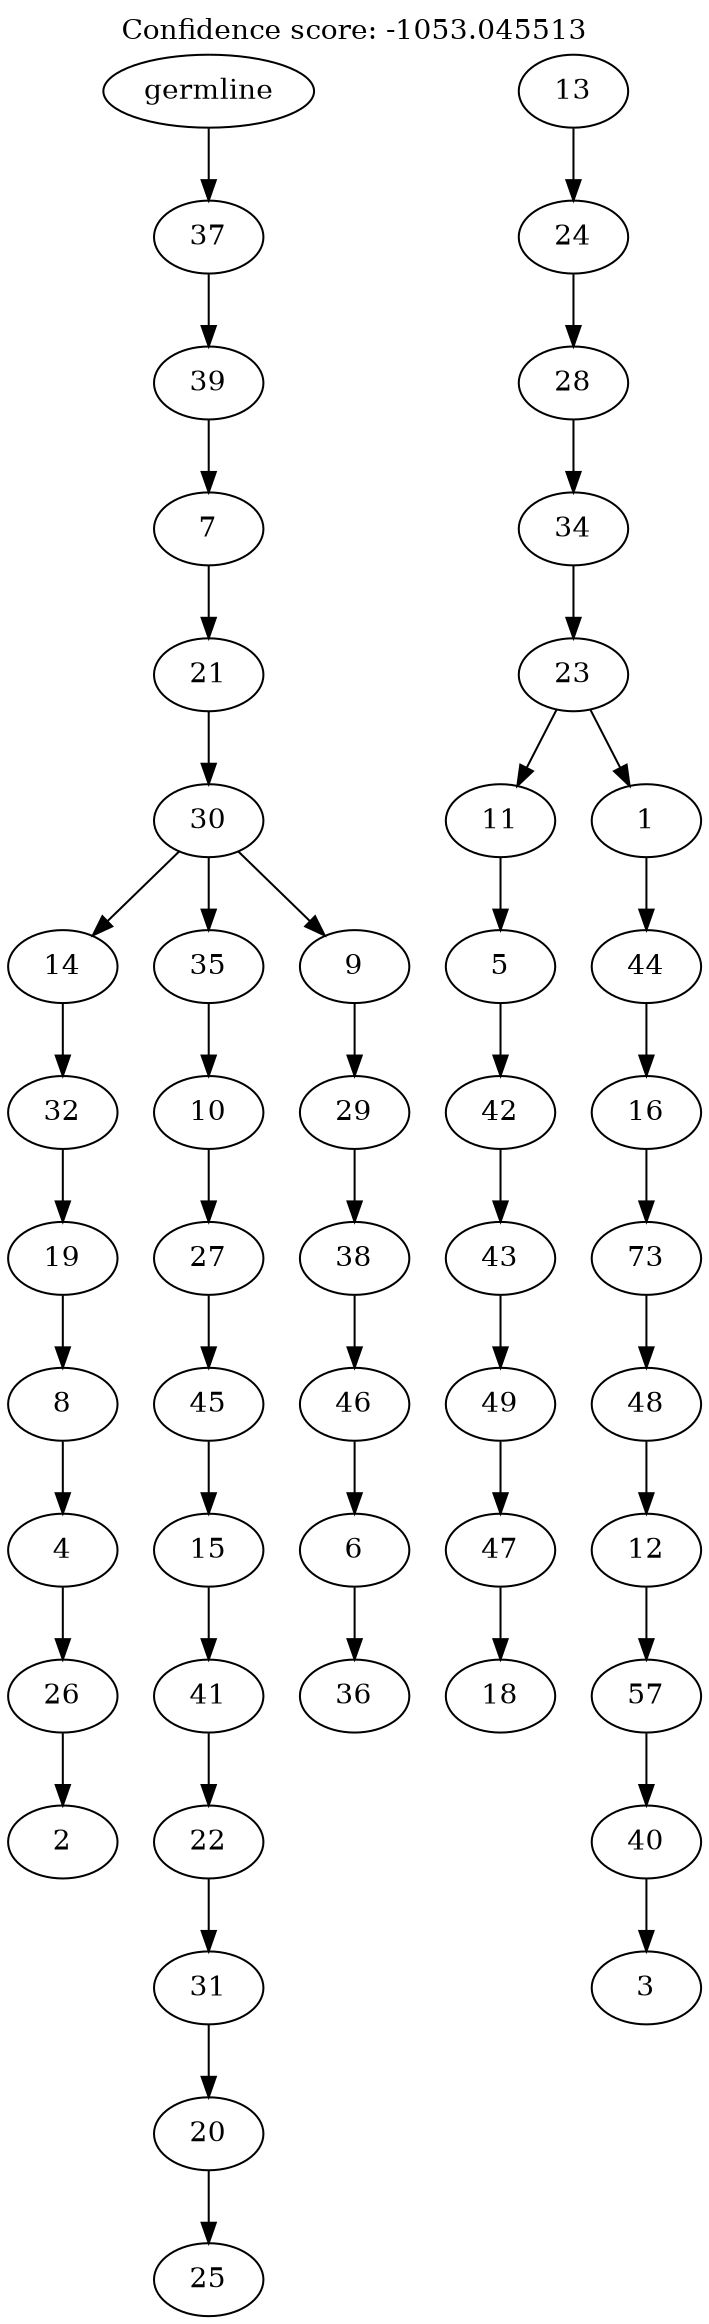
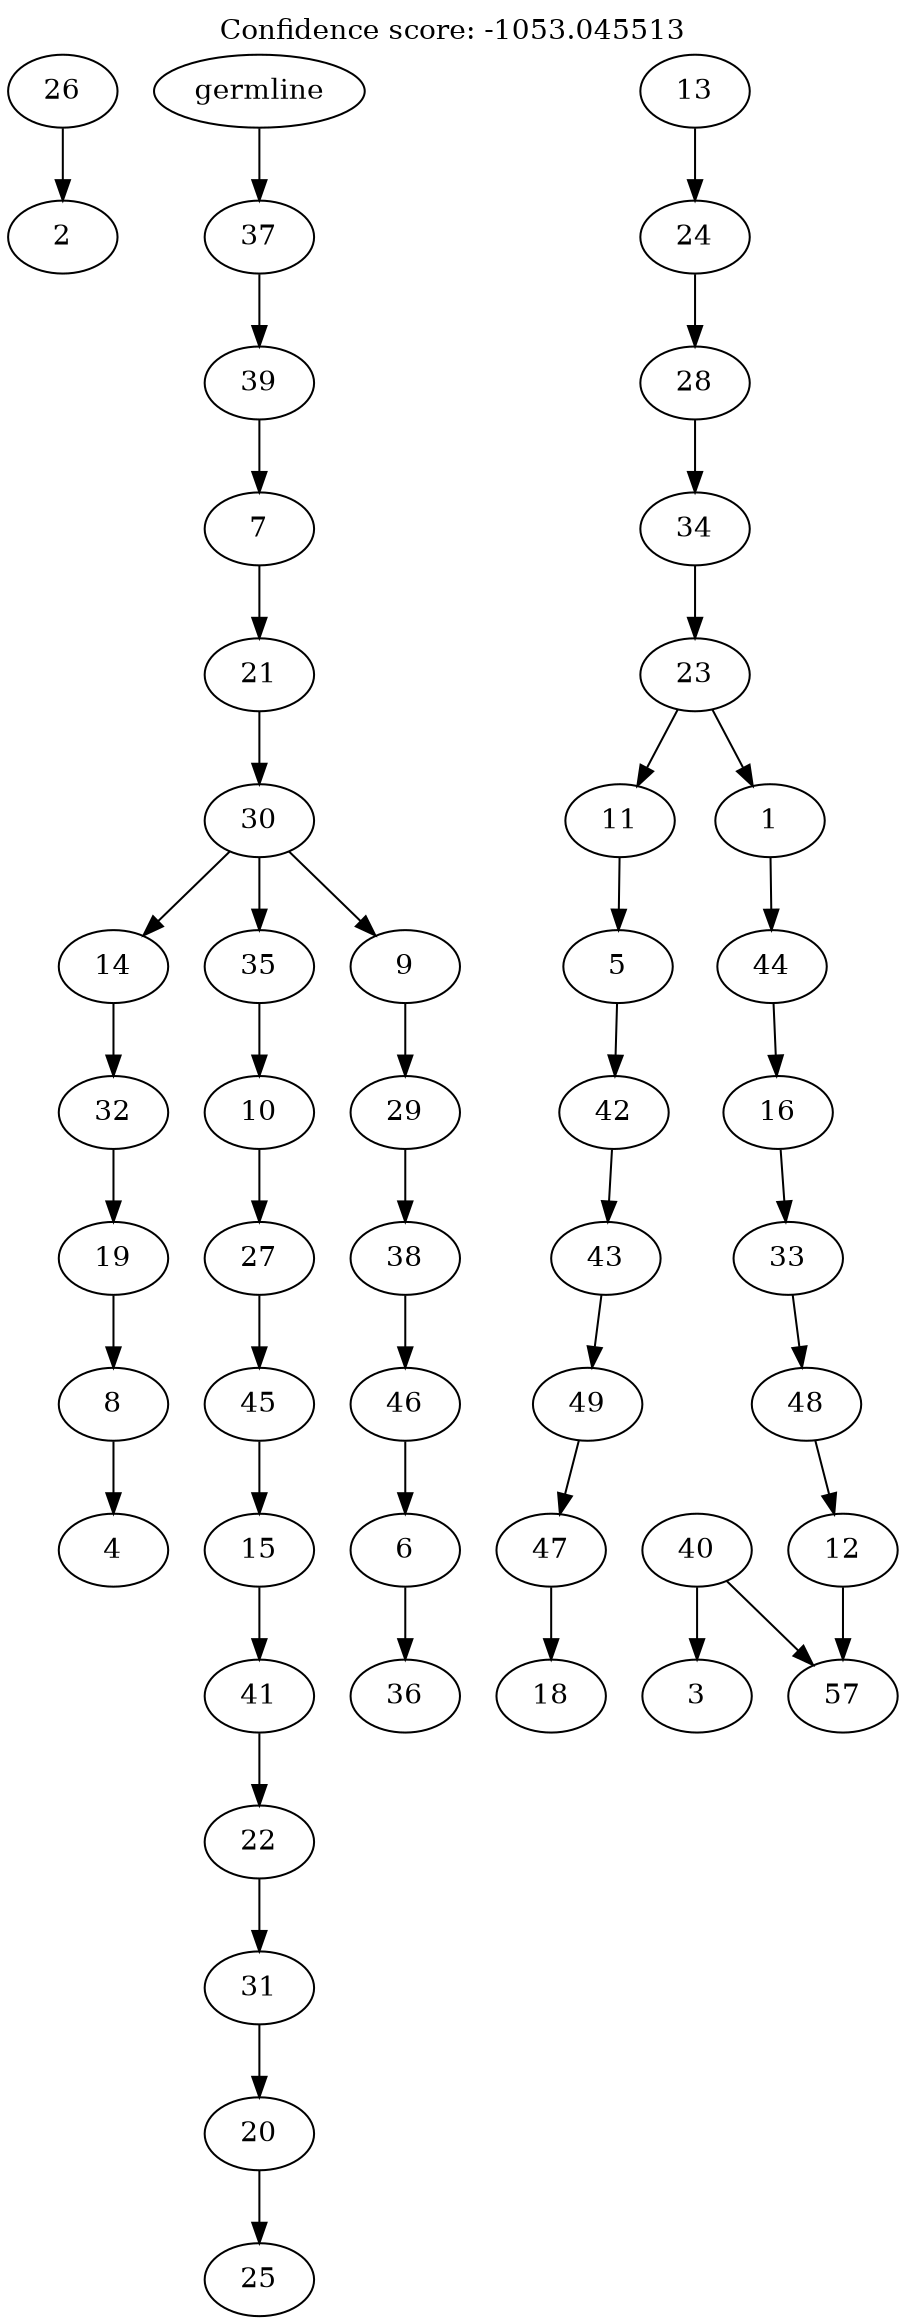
(646, 1258) -> (788, 1258)
(63, 1613) -> none
(646, 1759) -> (763, 1616)
